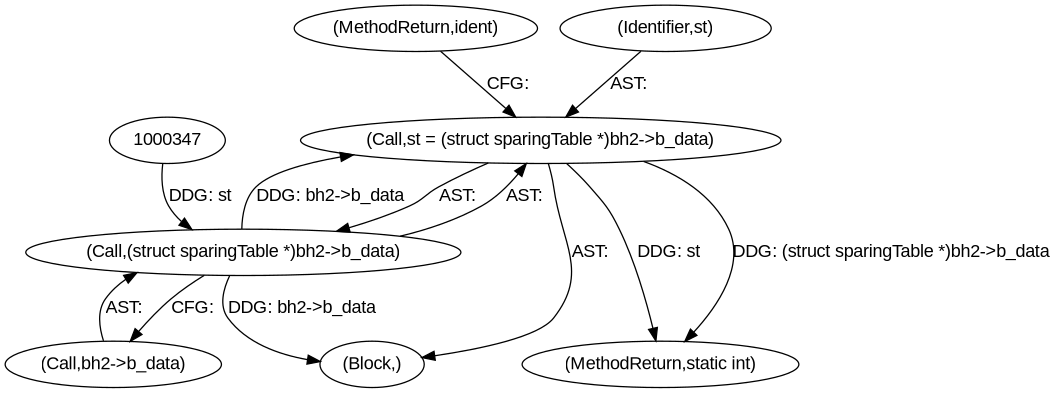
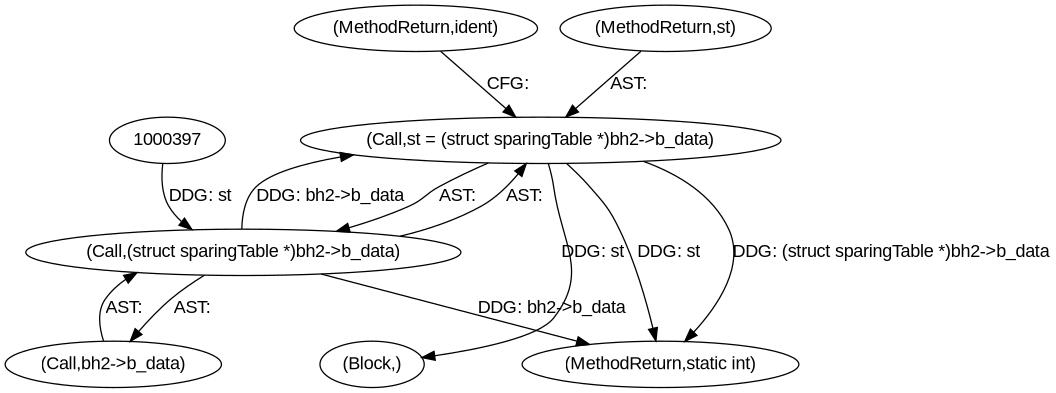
(666, 28) -> (666, 28)
(167, 140) -> (167, 140)
(593, 252) -> (593, 252)
(195, 308) -> (195, 308)
(245, 335) -> (449, 308)
